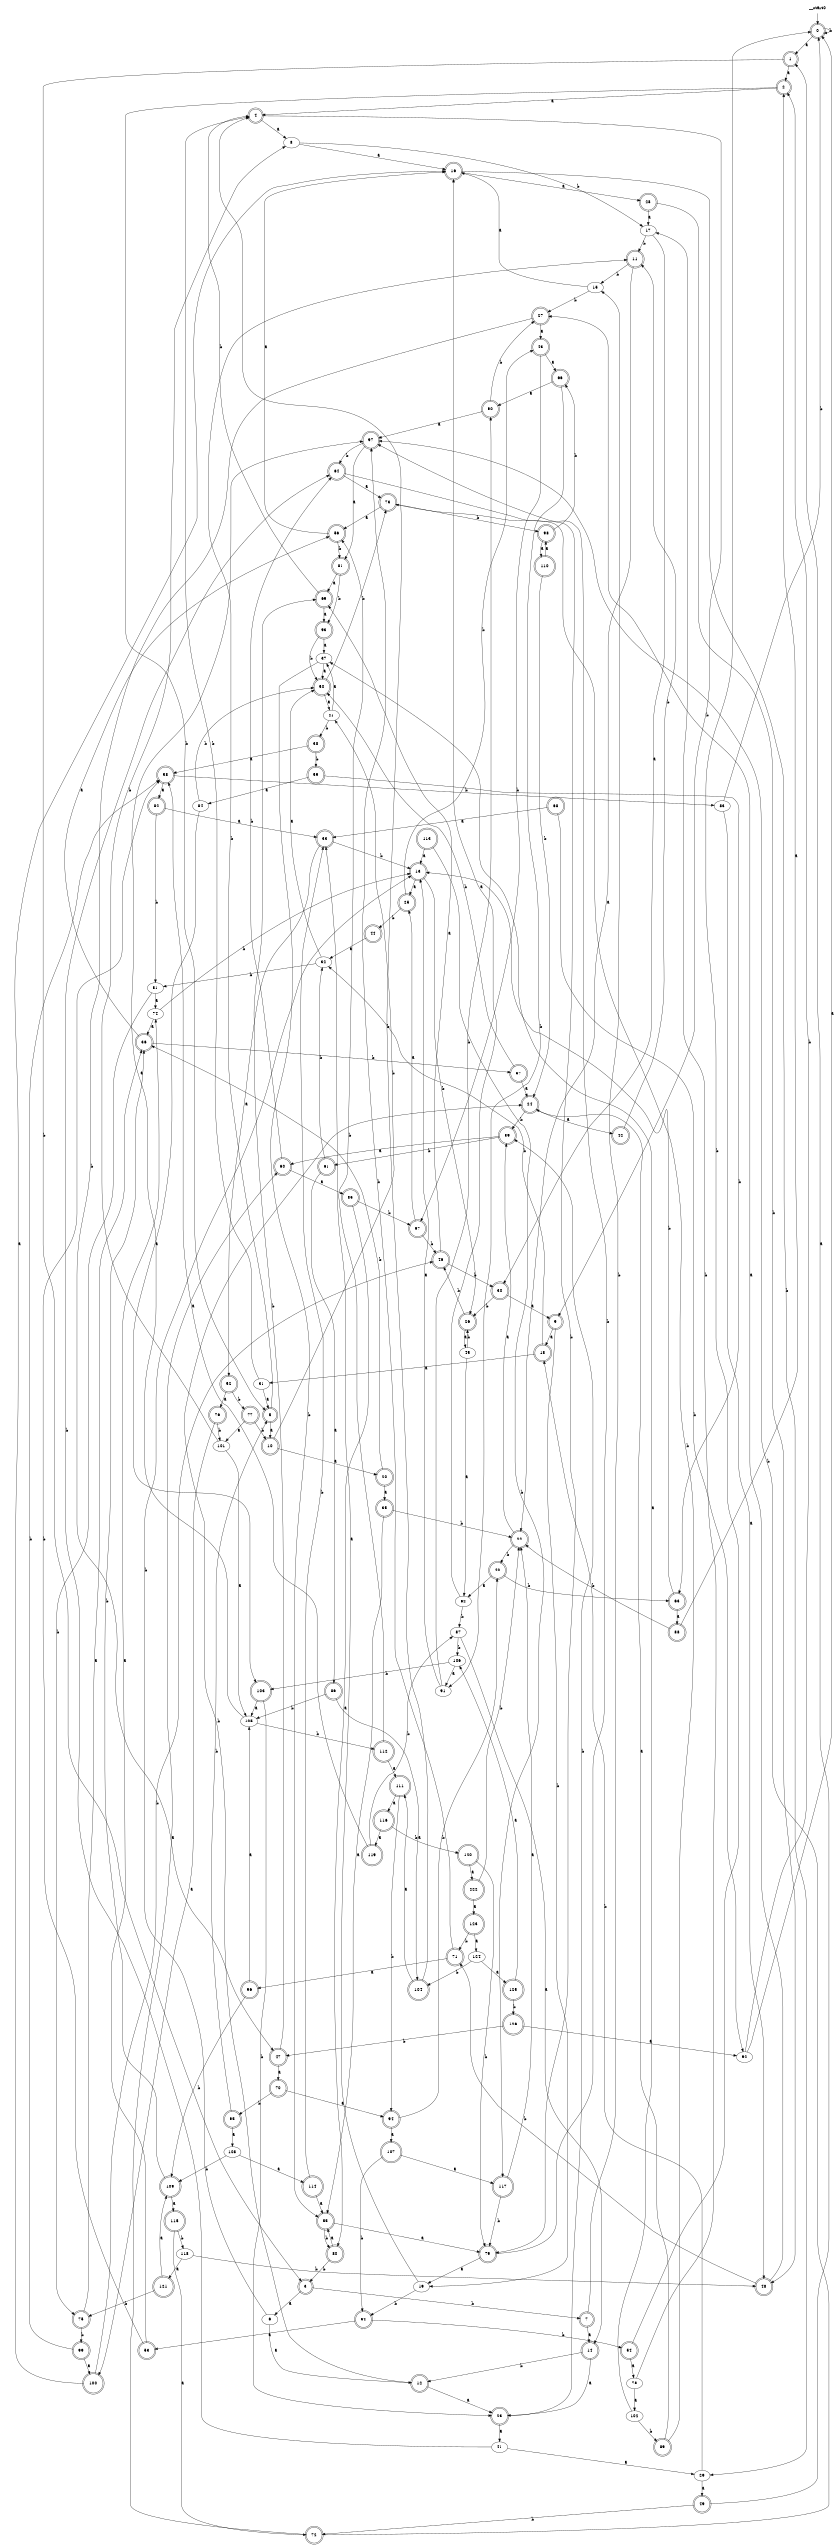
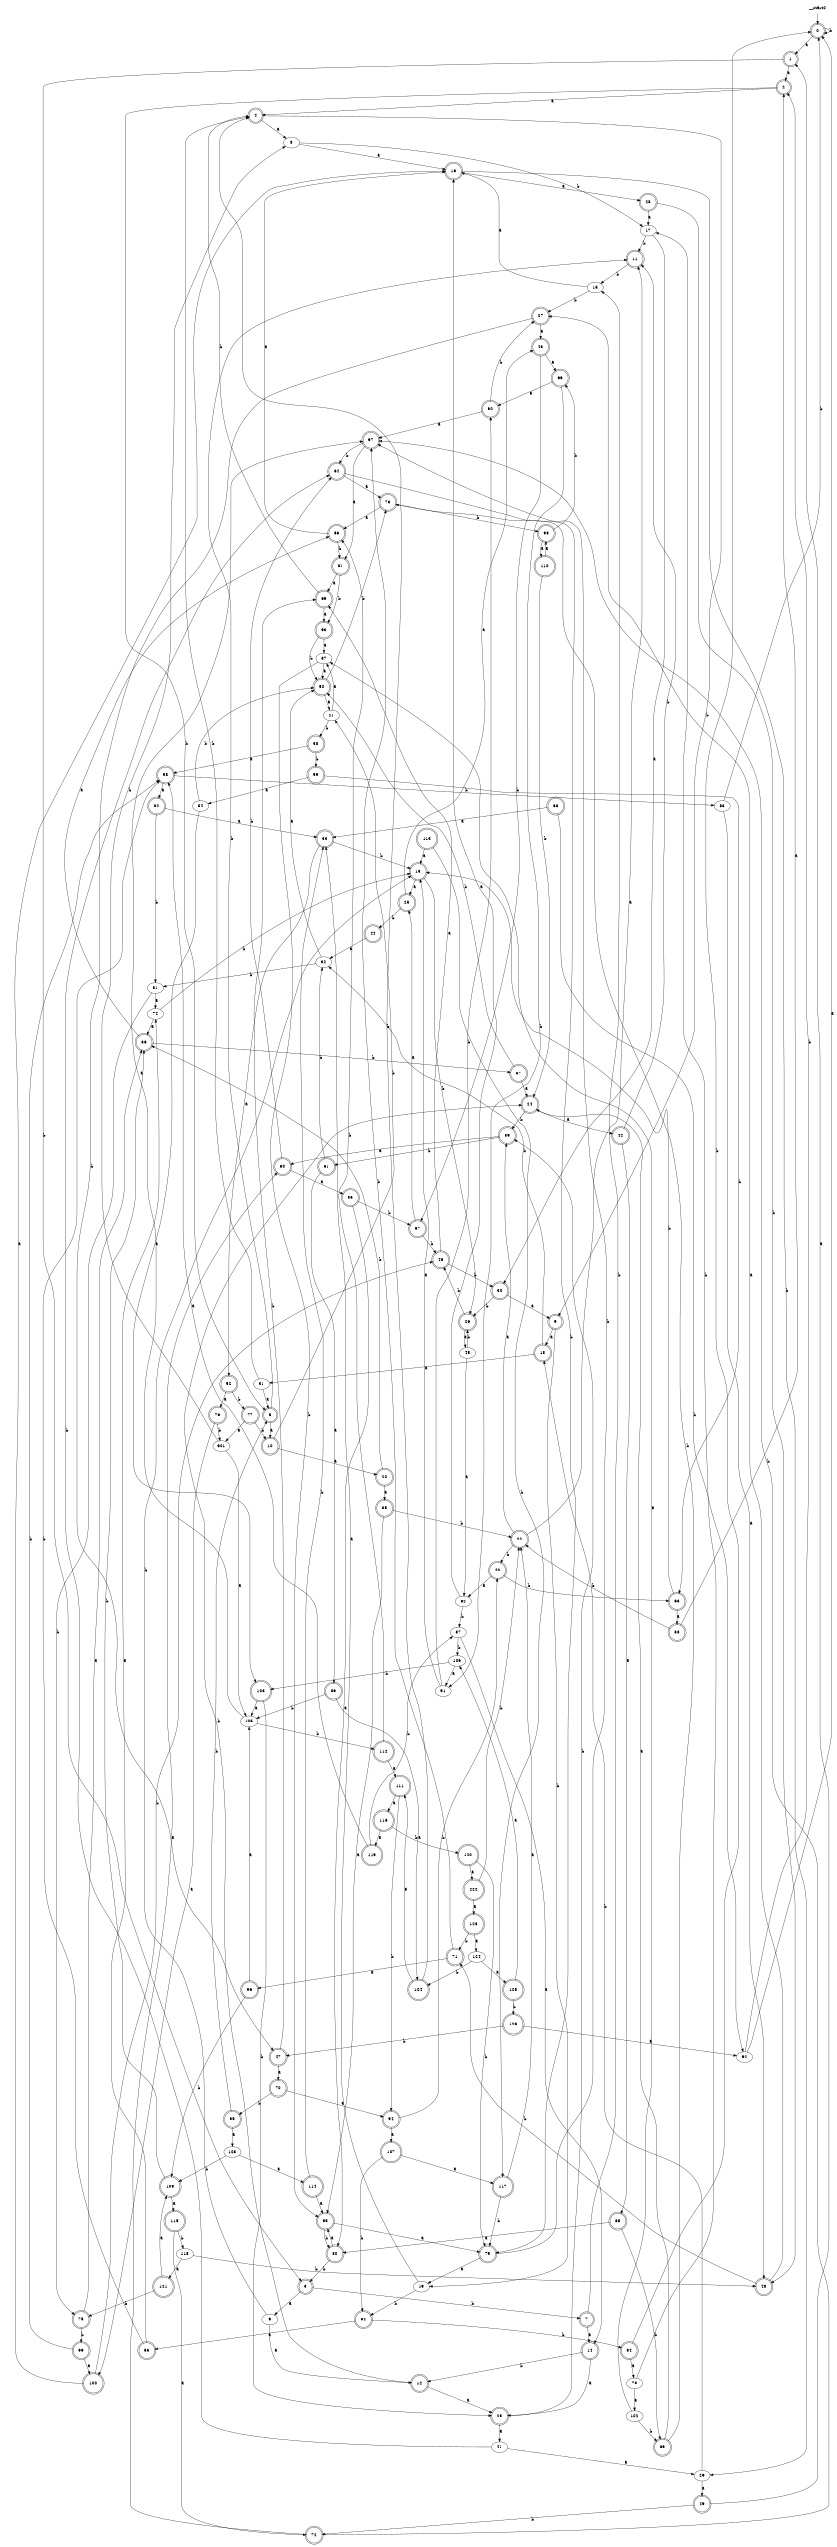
(484, 630) -> (484, 630)
(606, 902) -> (628, 916)
(221, 1446) -> (221, 1446)
none -> (618, 2221)
